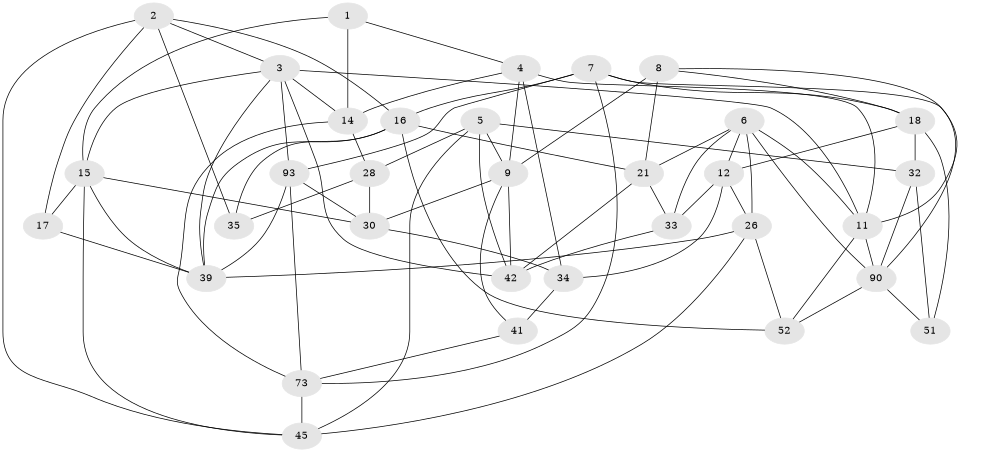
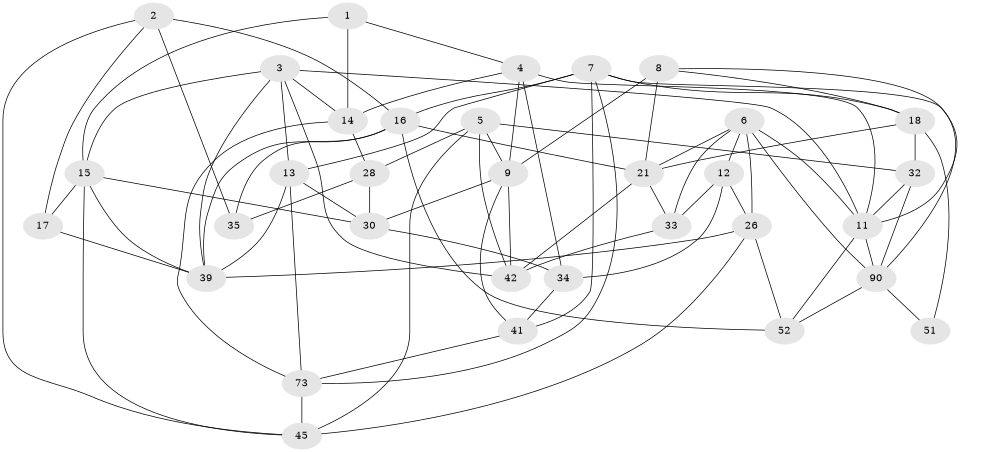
(217, 42) -> none
(824, 146) -> (773, 146)
(289, 174) -> (289, 174)
none -> (593, 219)
(923, 252) -> (889, 200)
